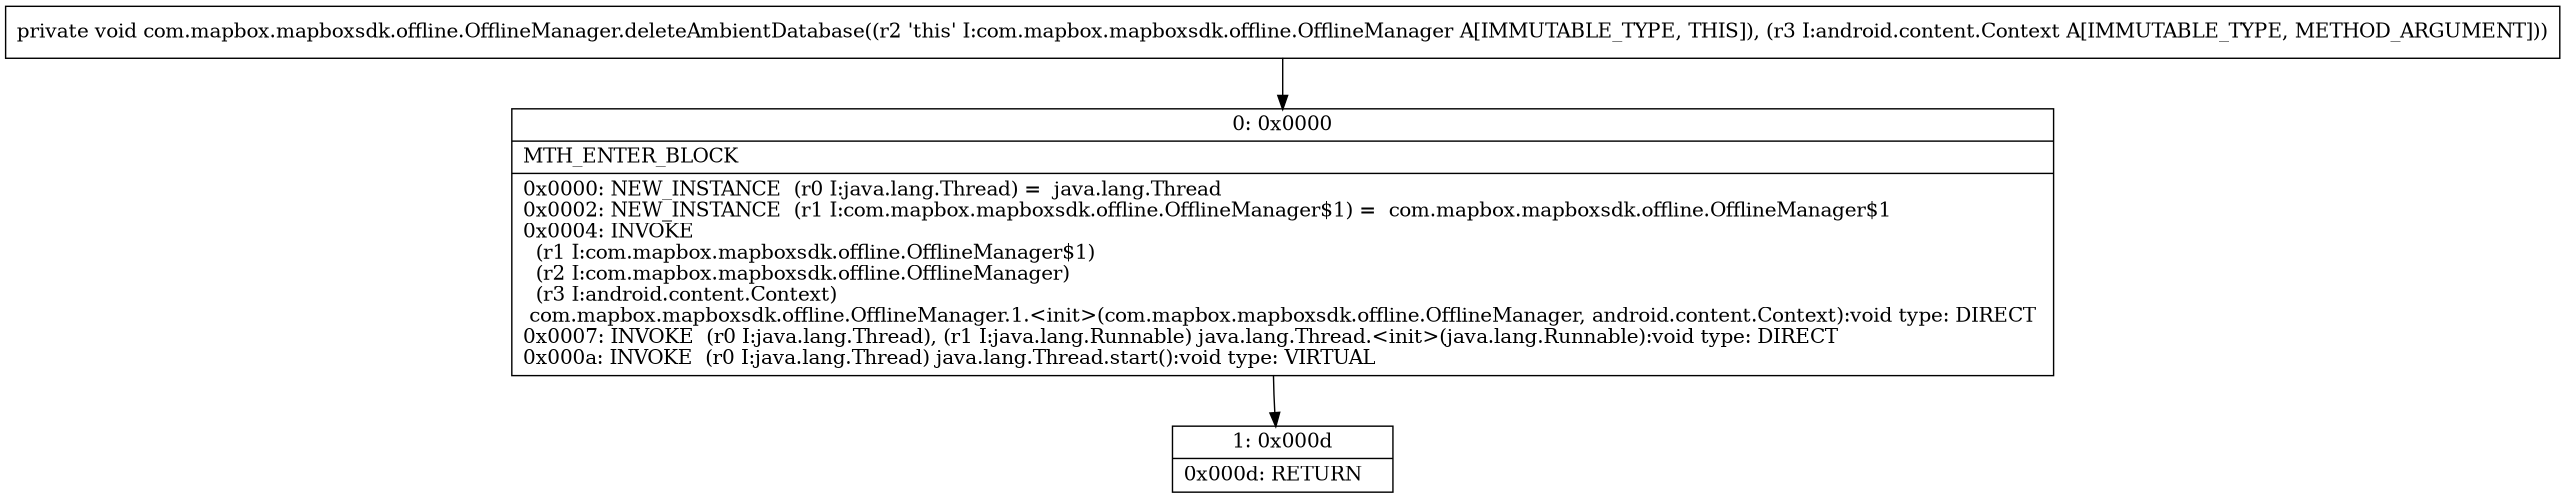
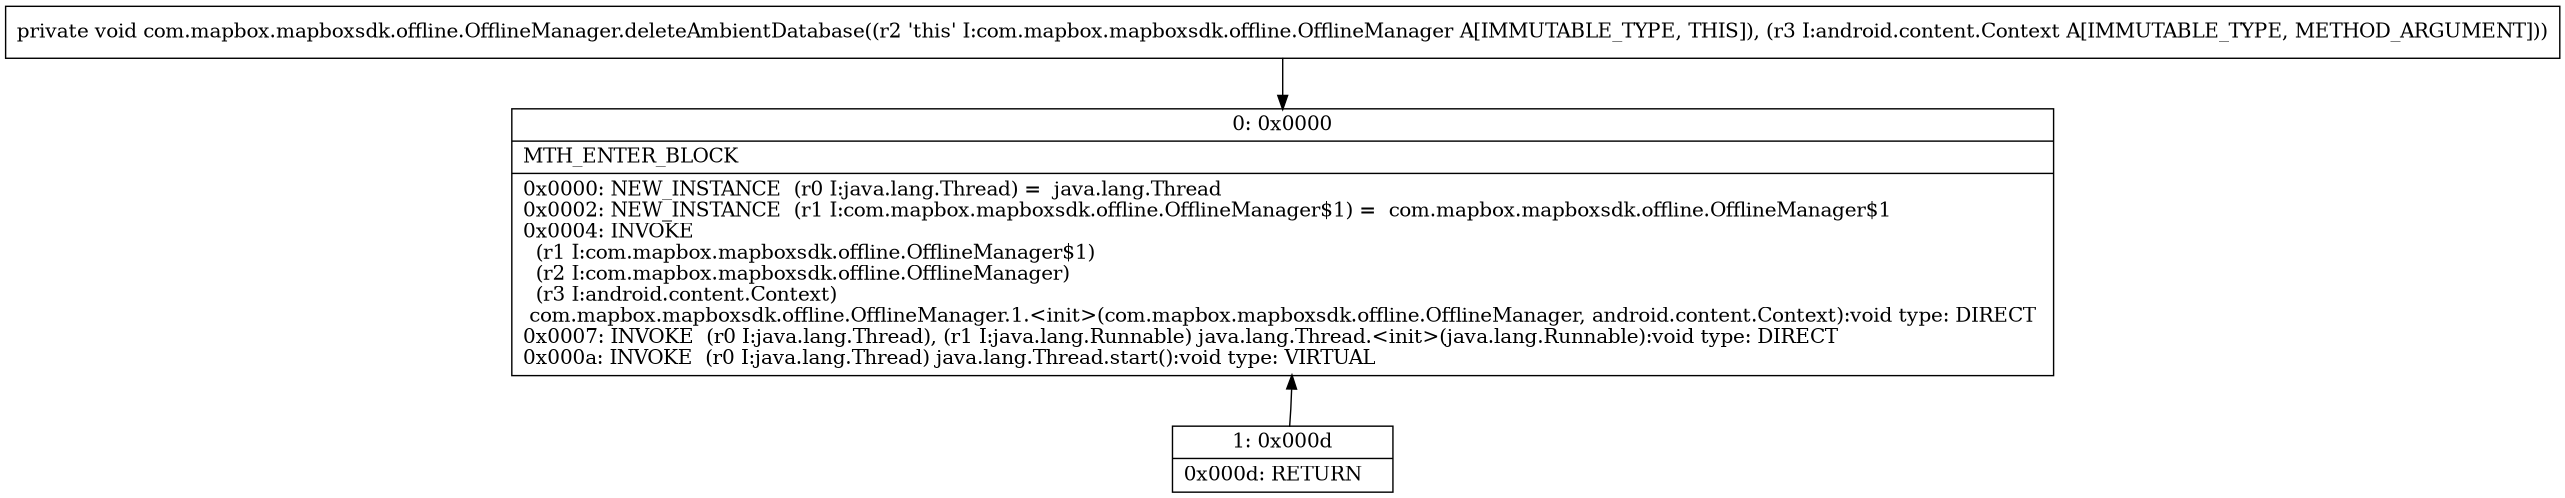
(1274, 394) -> (1291, 408)
